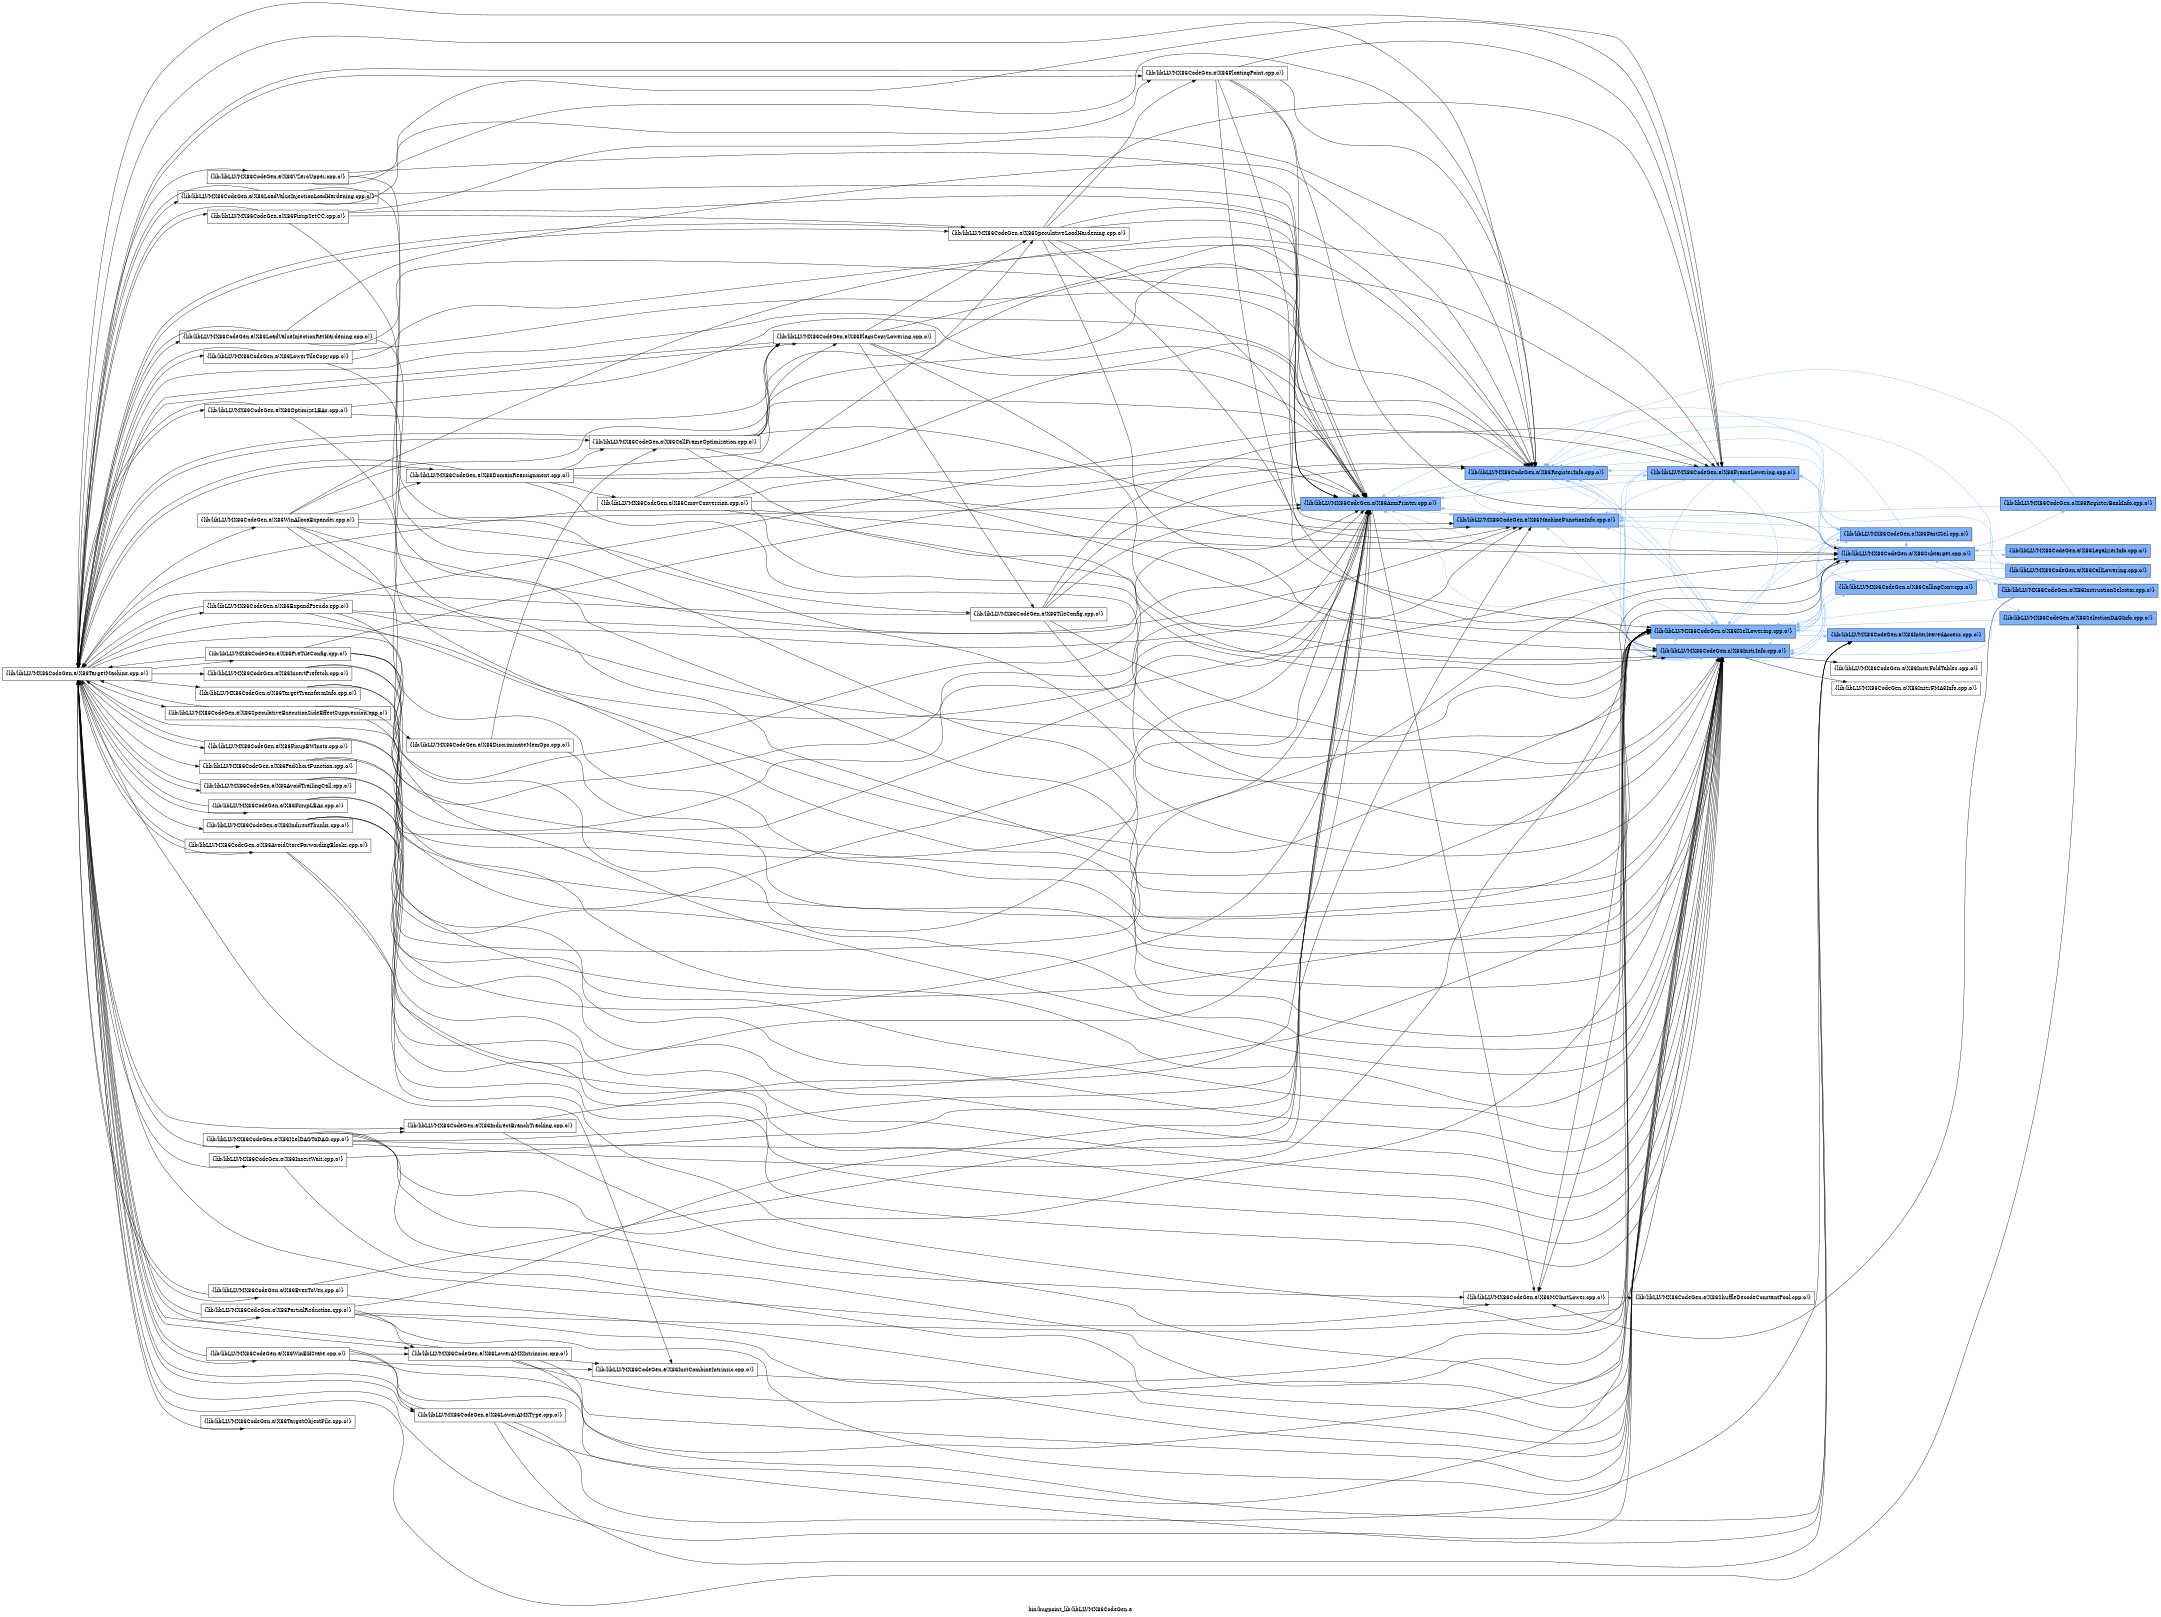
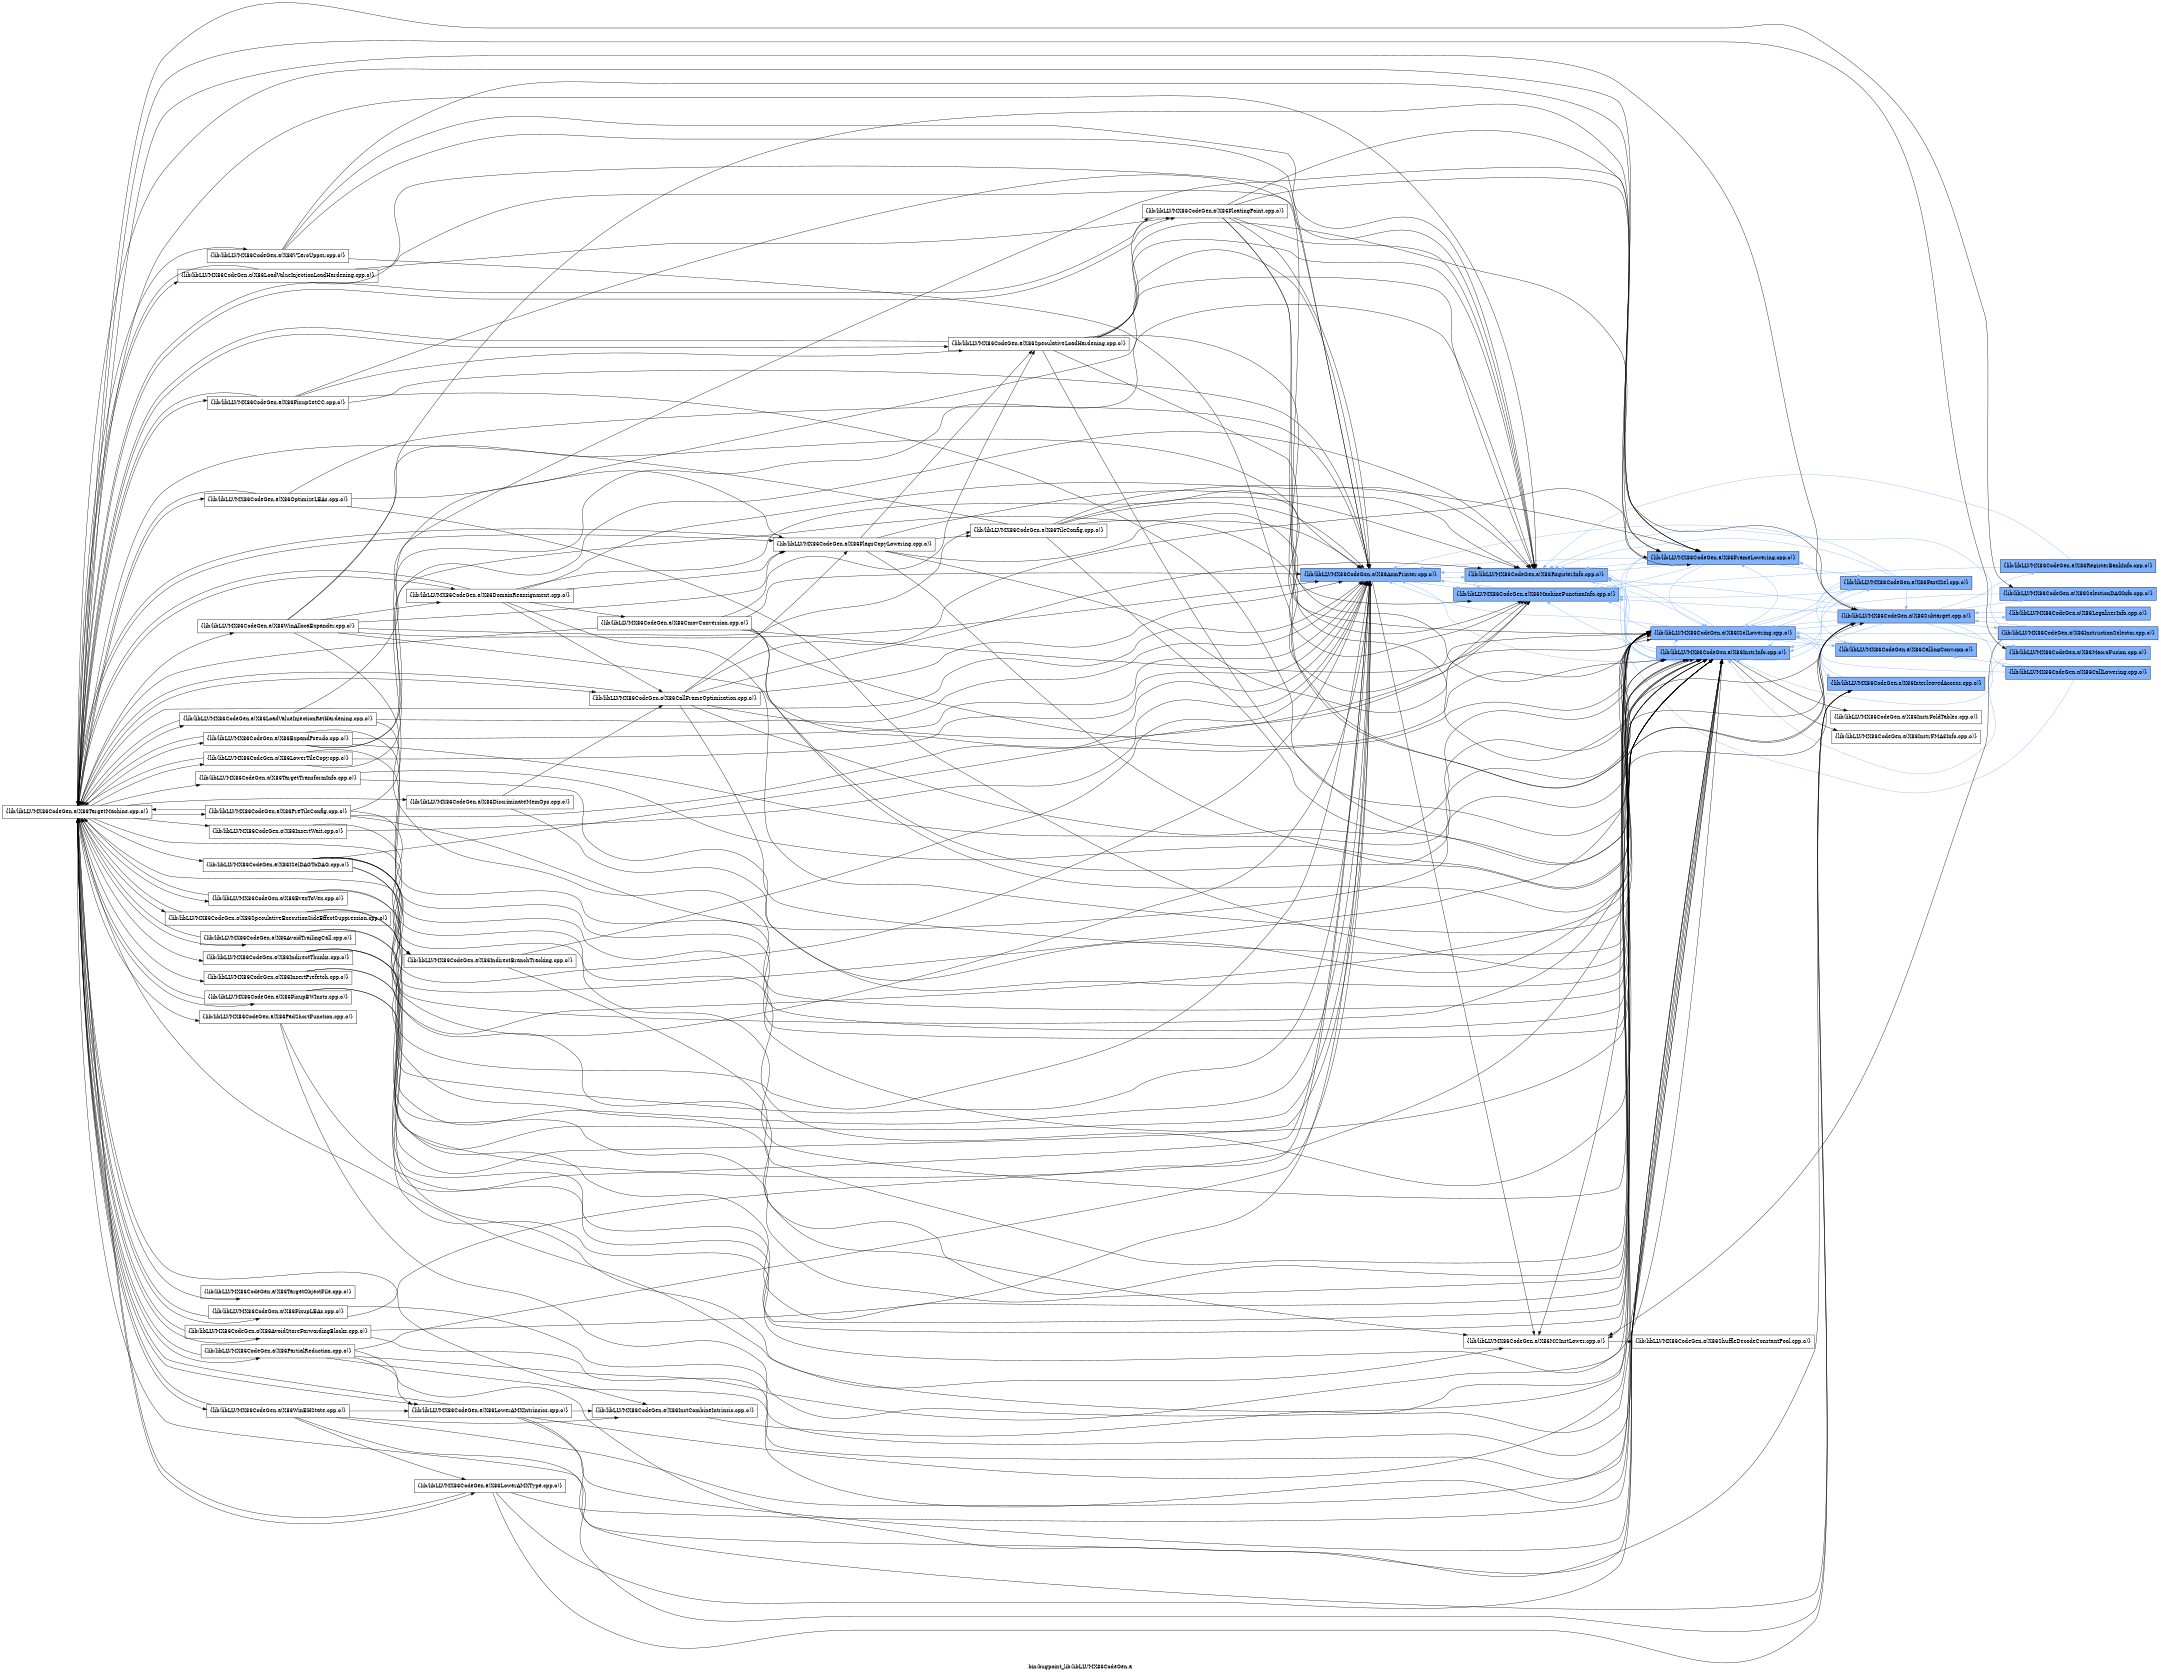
none -> (2078, 653)
none -> (1270, 685)
